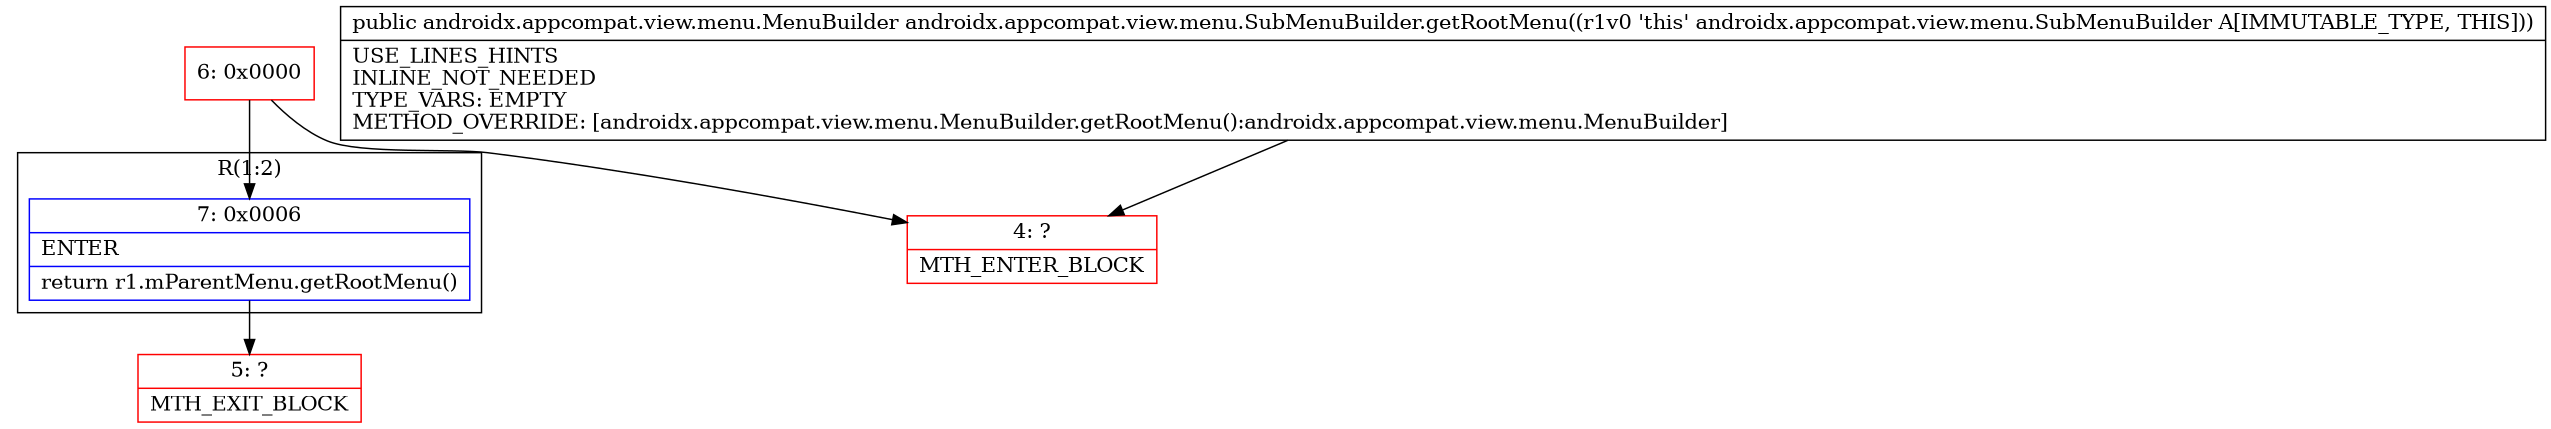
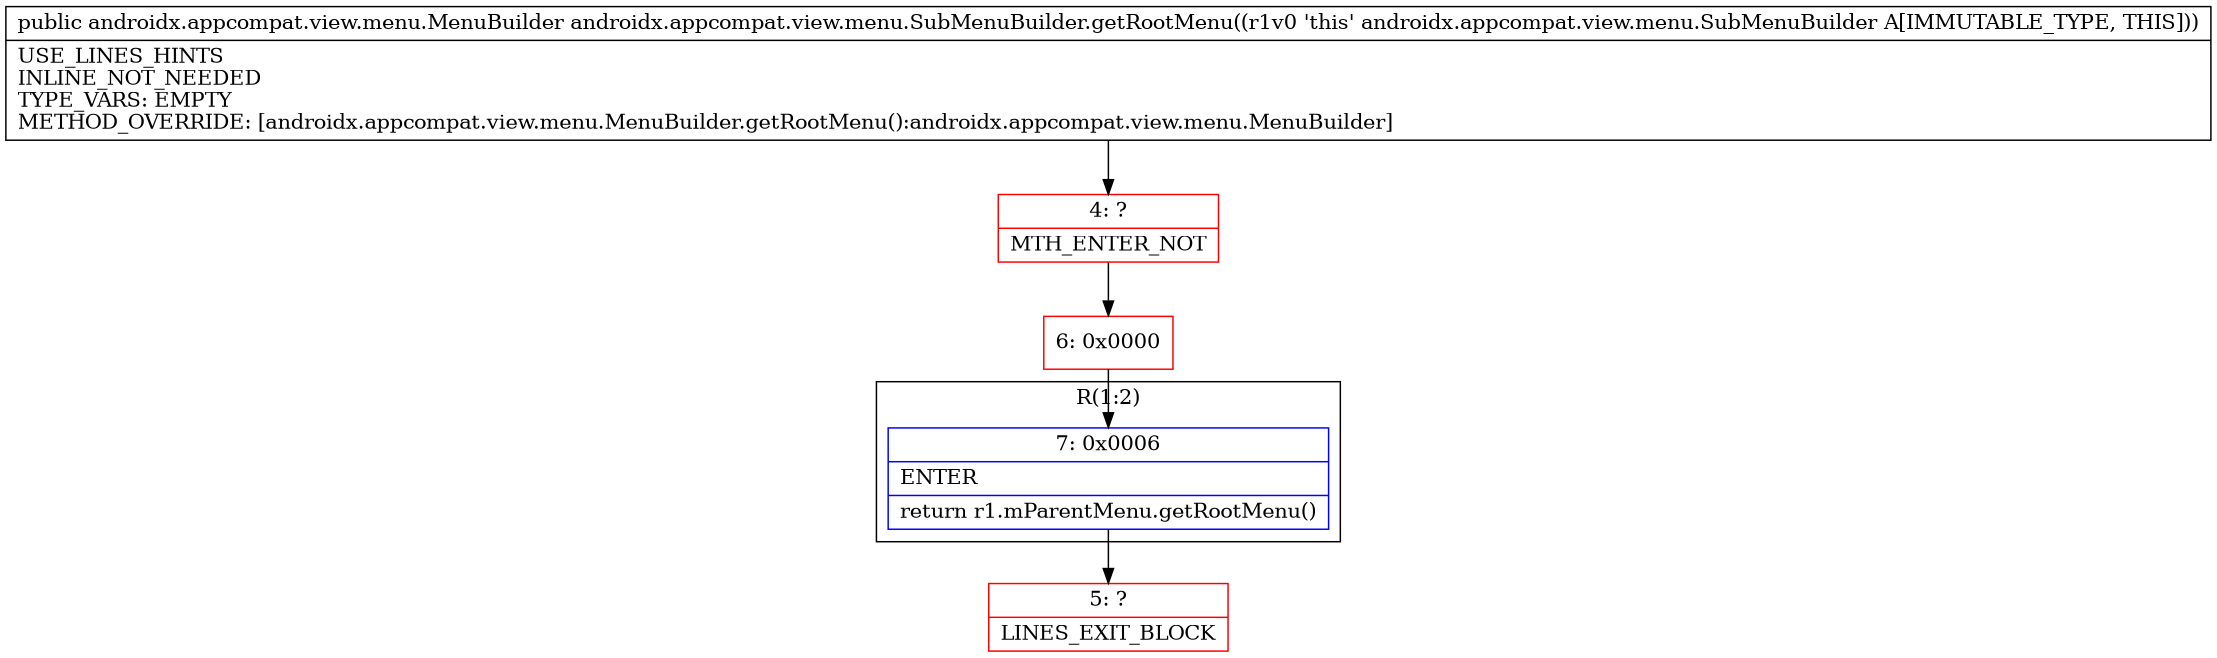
(577, 165) -> (1108, 282)
(1032, 266) -> (1108, 244)
(250, 404) -> (1108, 633)
